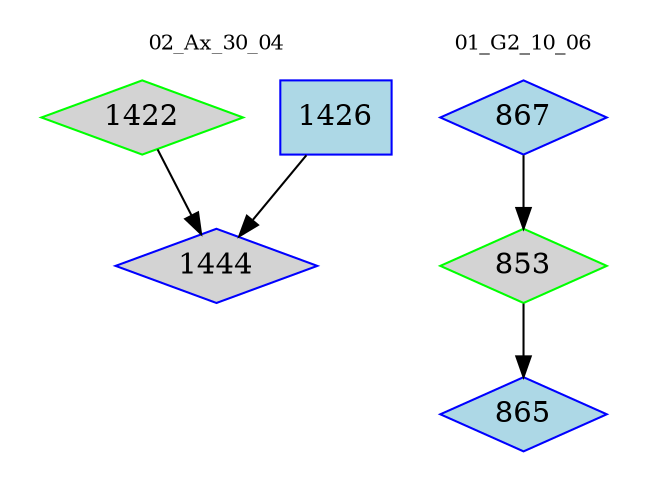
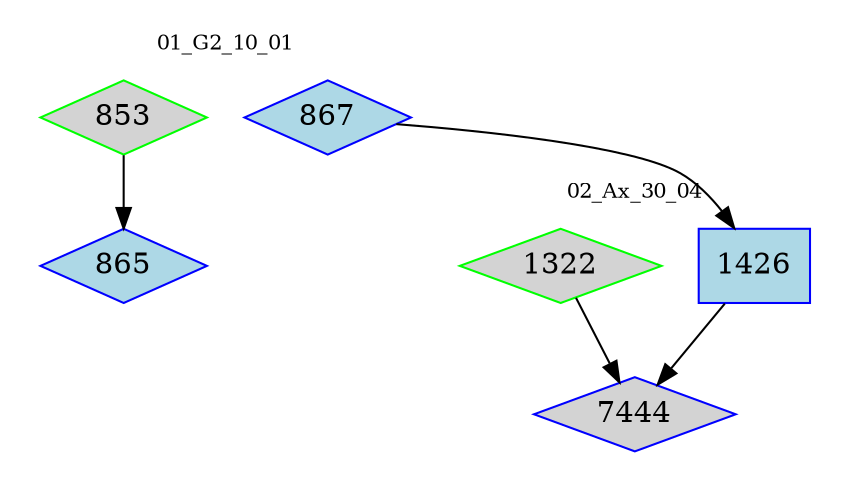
(524, 44) -> (226, 44)
(142, 117) -> (561, 266)
(524, 182) -> (568, 144)
(216, 266) -> (635, 414)
